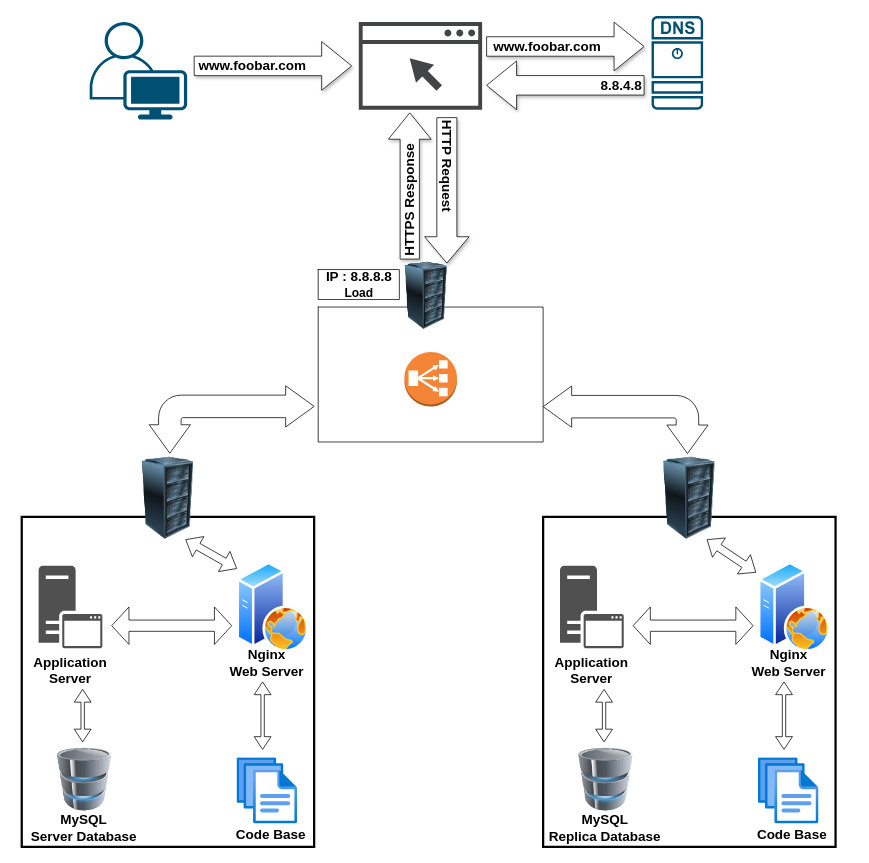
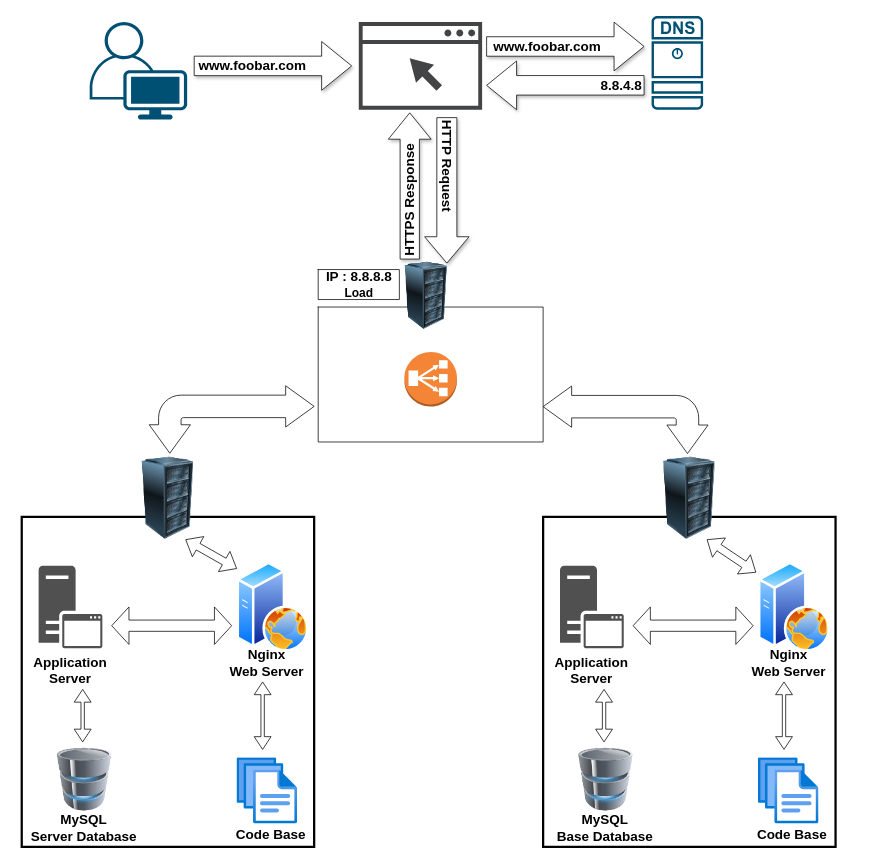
(605, 828) -> (605, 828)
